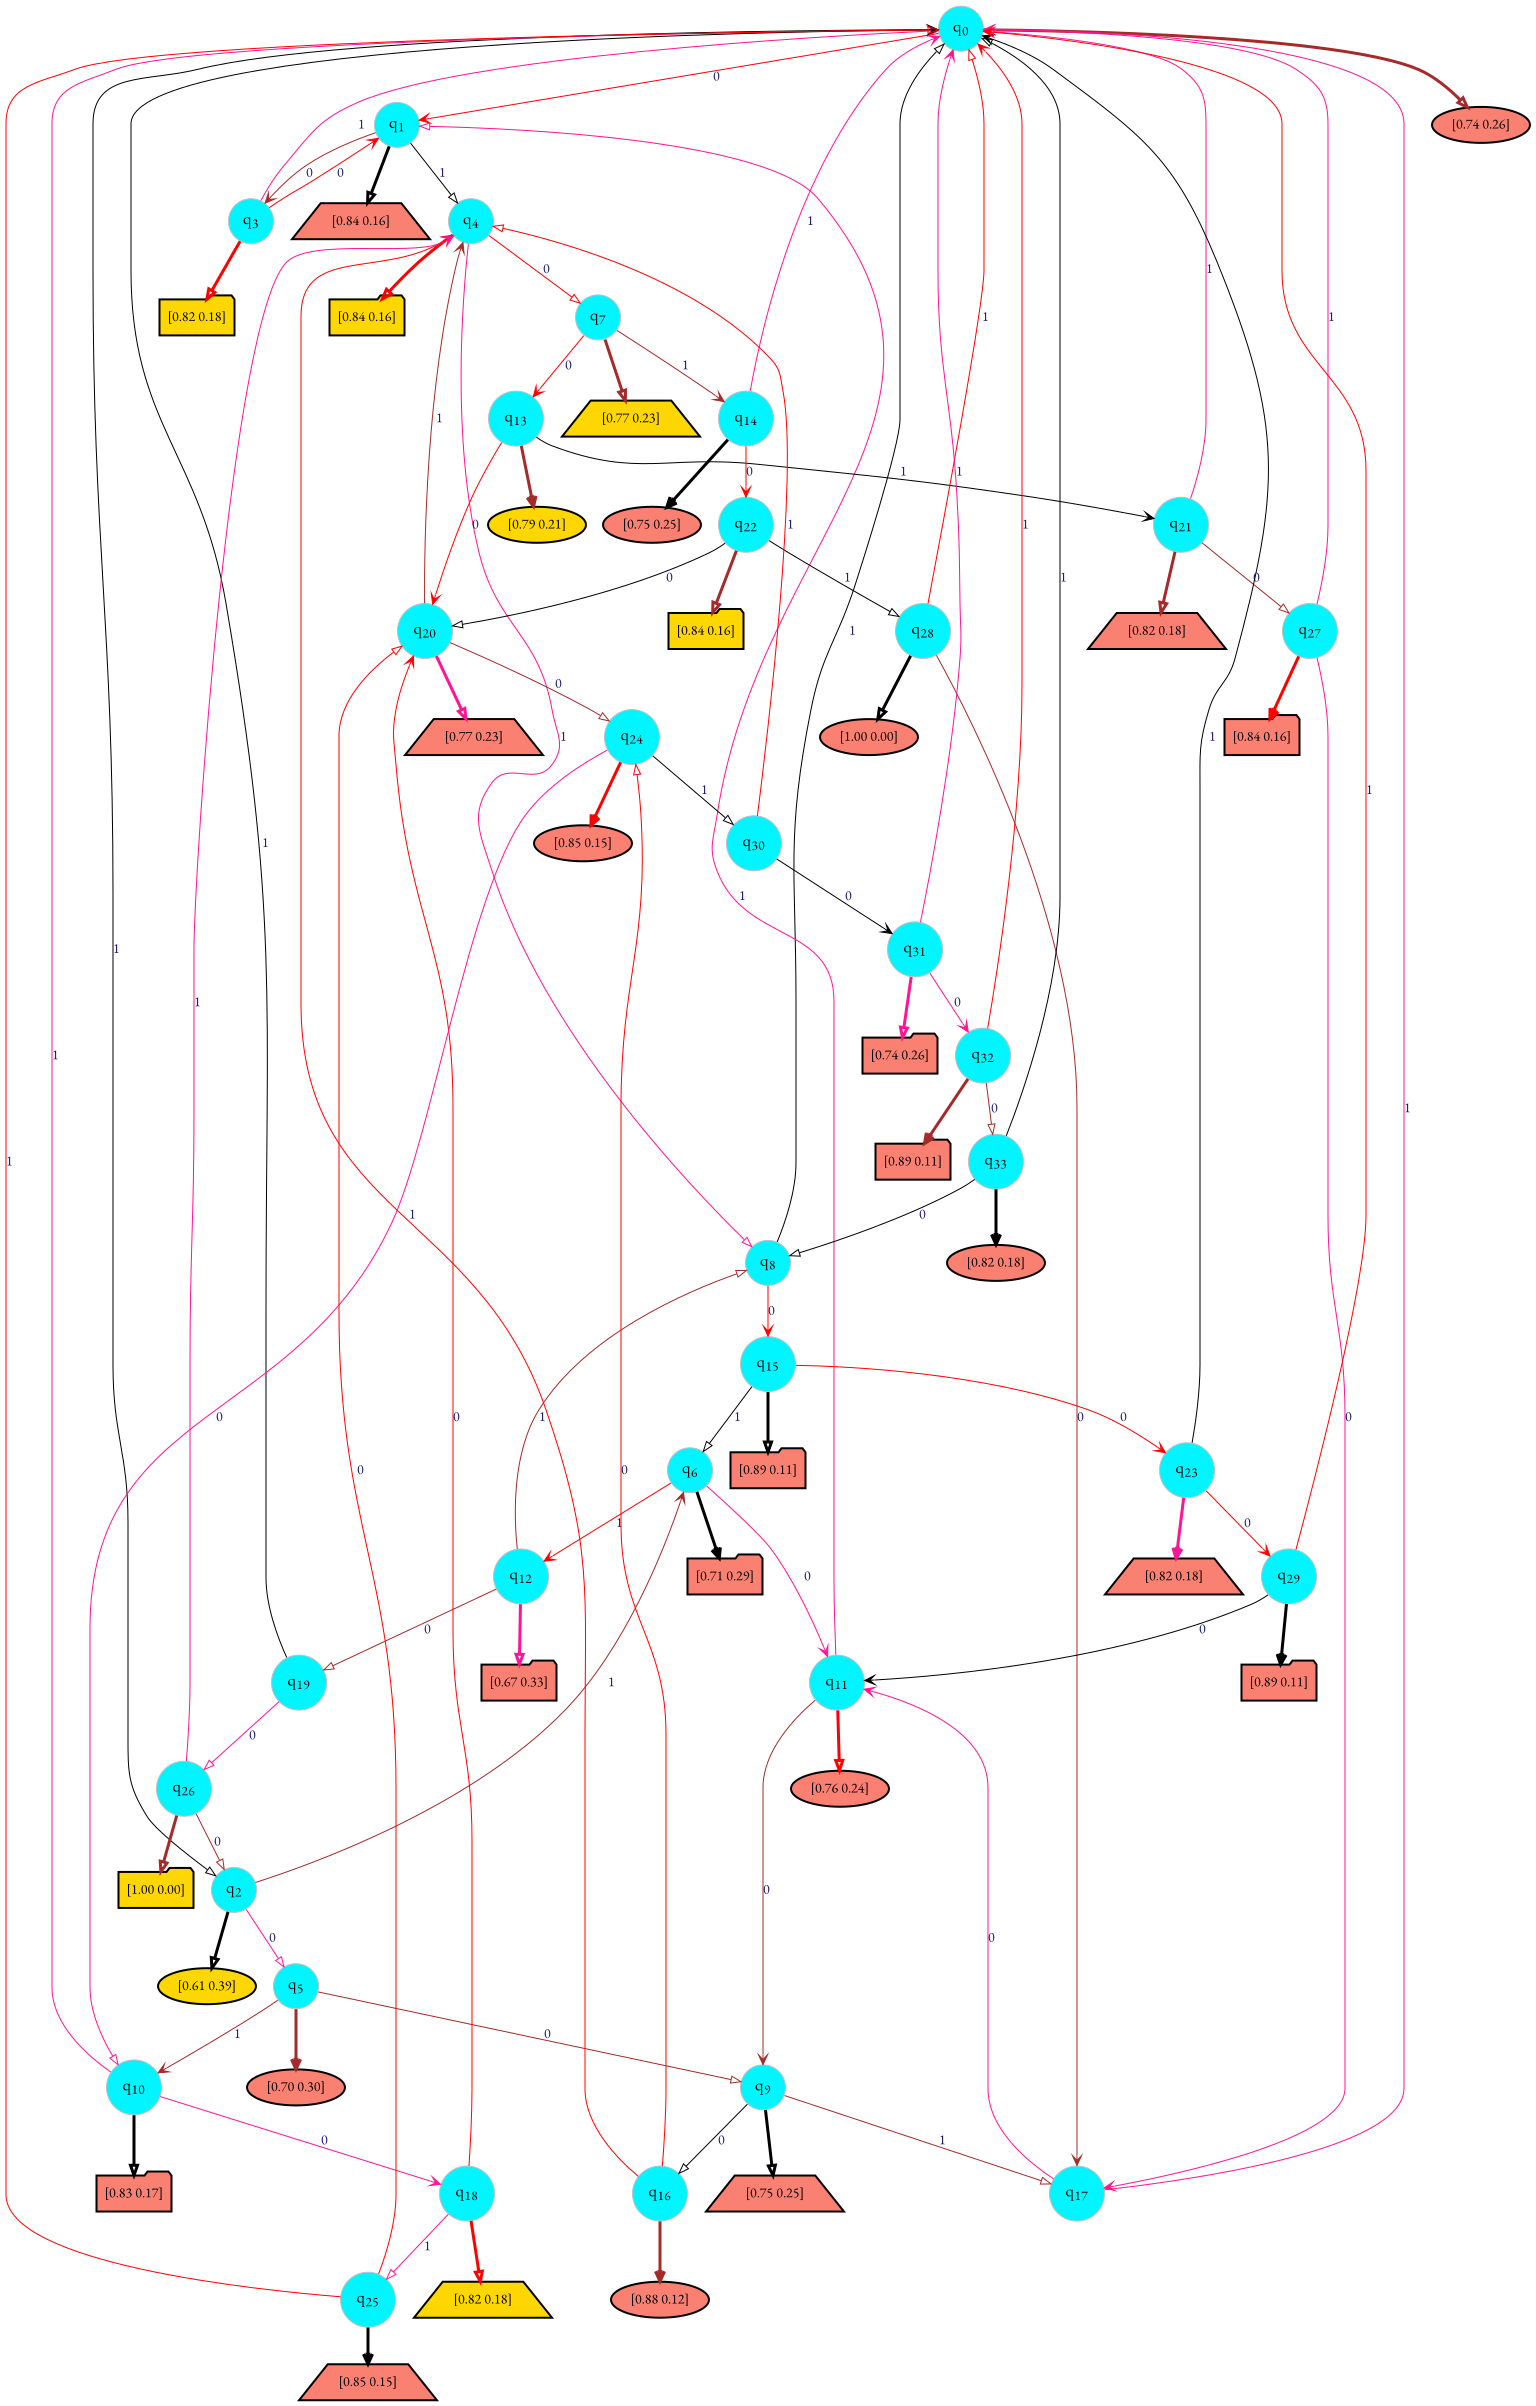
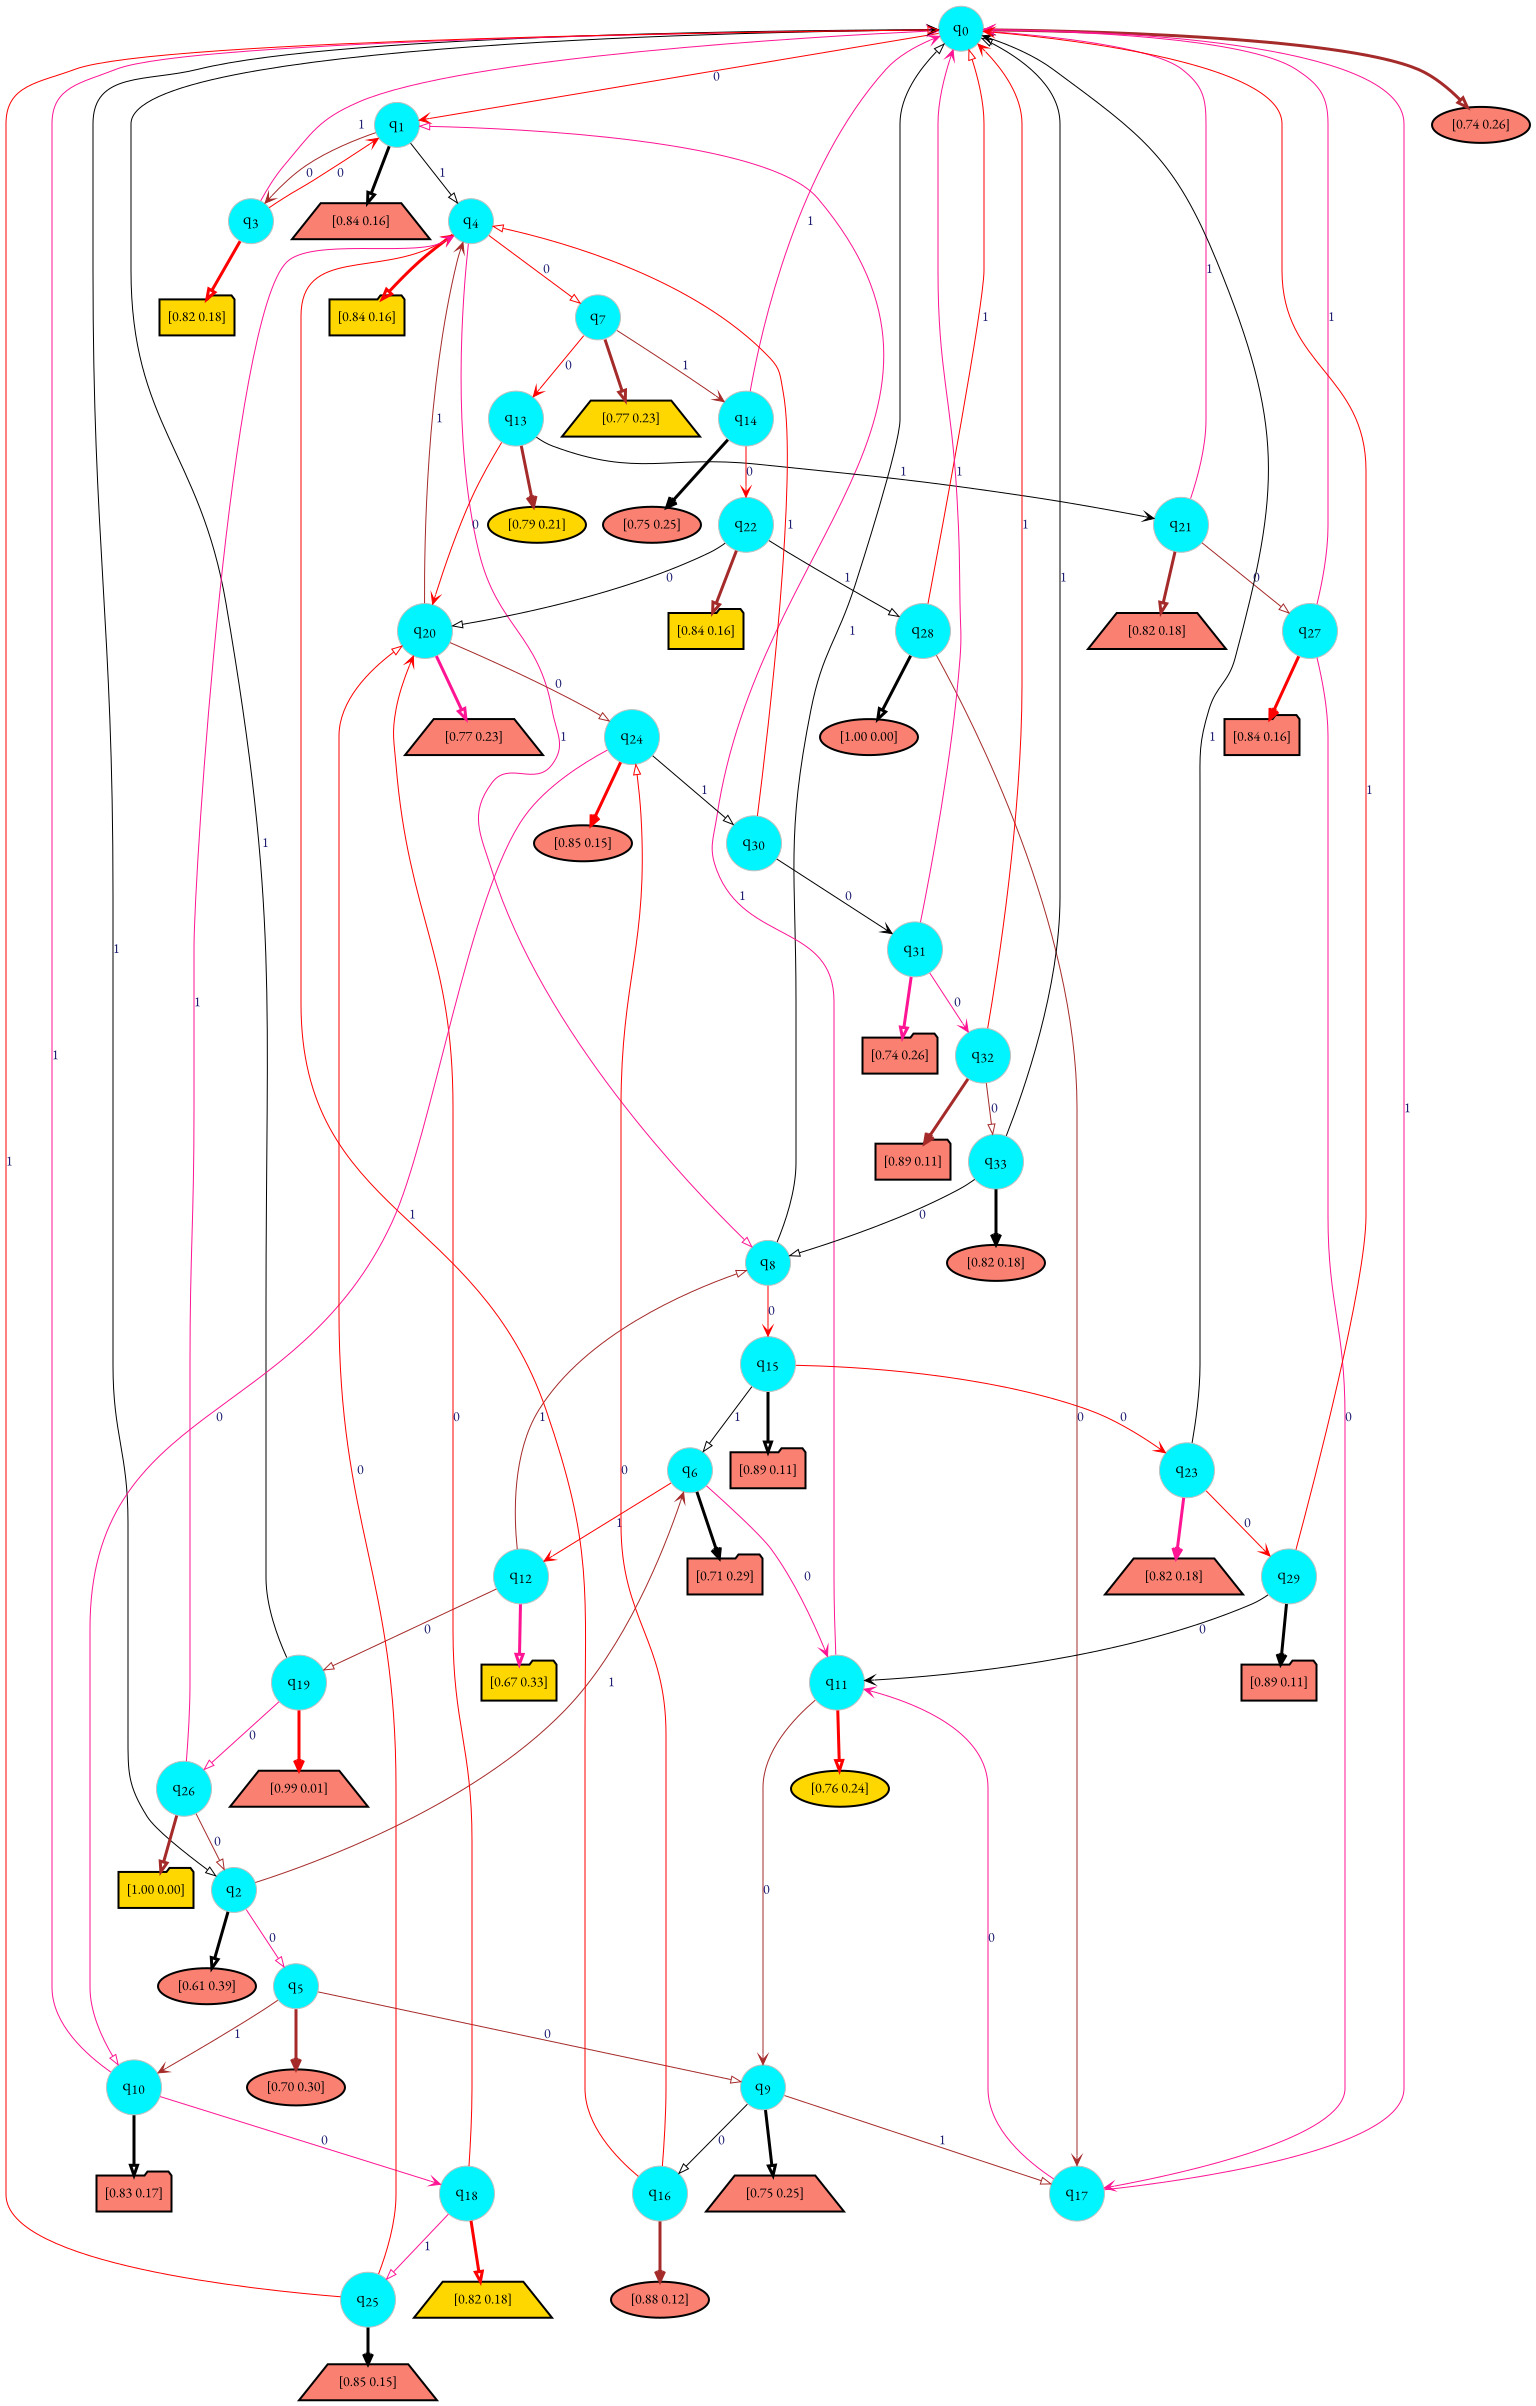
(519, 1683) -> (519, 1683)
none -> (299, 1789)
(840, 1789) -> (840, 1789)
(207, 1986) -> (207, 1986)
